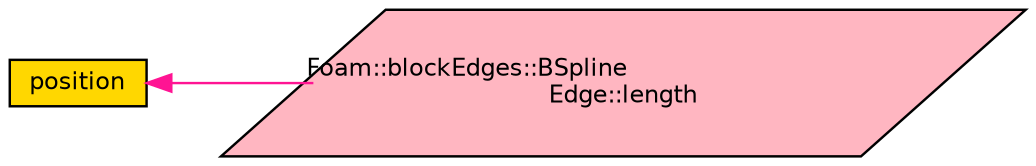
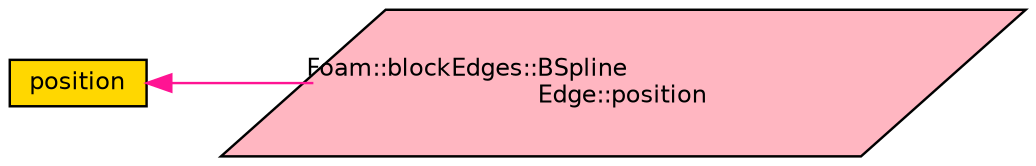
(623, 83) -> (623, 83)
